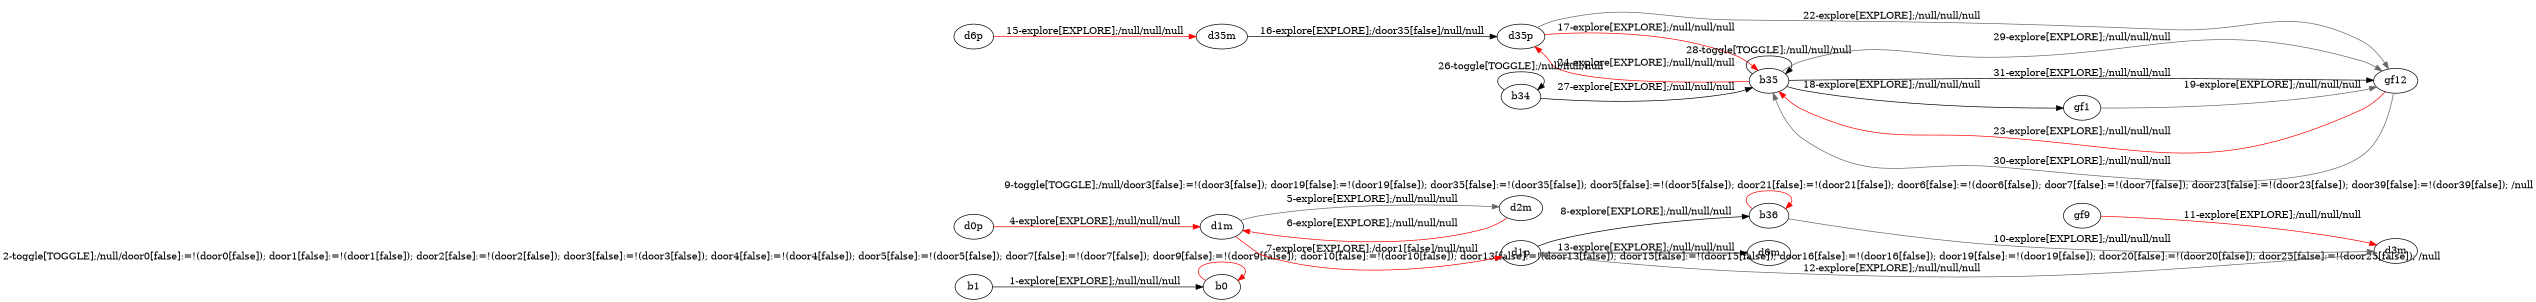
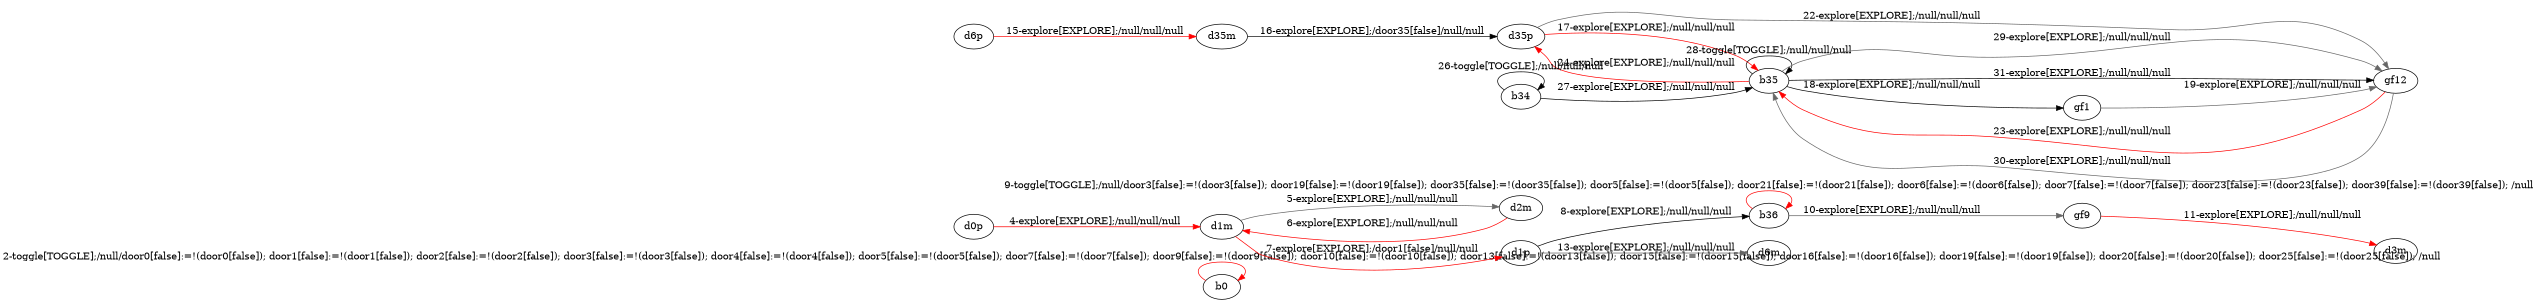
(2077, 249) -> (1923, 216)
(1641, 253) -> (1641, 253)
(1961, 277) -> none
(974, 287) -> none
